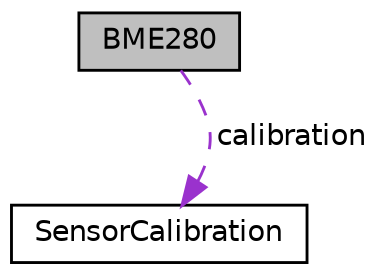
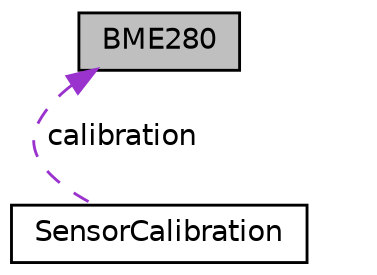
(208, 123) -> (37, 153)
